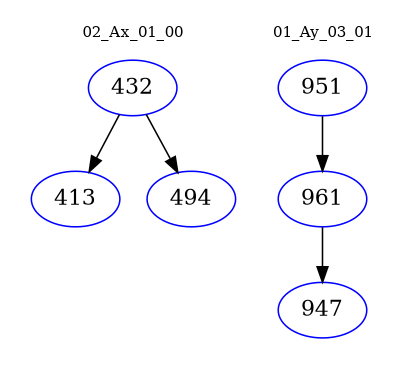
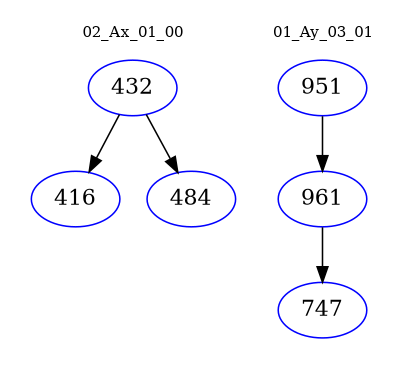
(76, 199) -> (76, 199)
(191, 199) -> (191, 199)
(322, 310) -> (322, 310)
